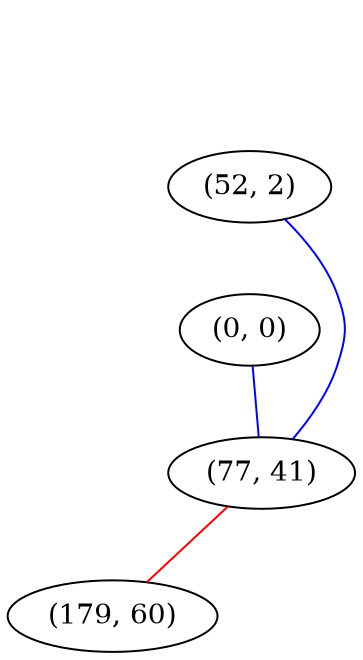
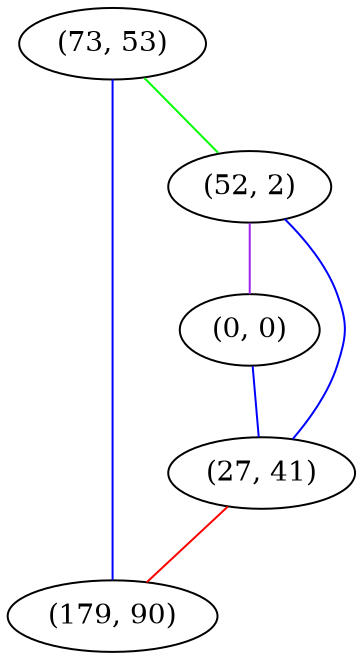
none -> (113, 44)
none -> (250, 259)
(262, 473) -> (262, 473)
(113, 616) -> (113, 616)
